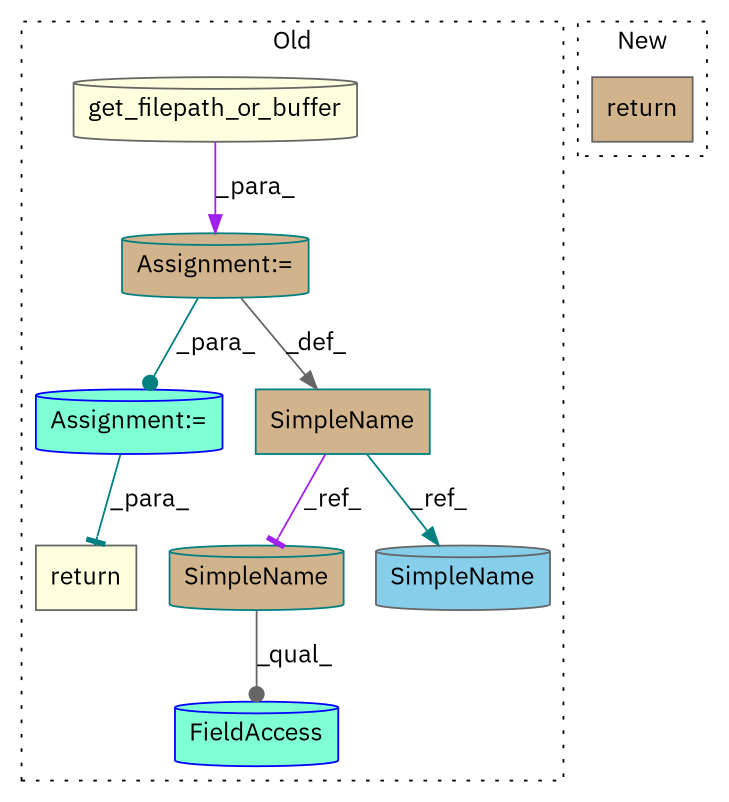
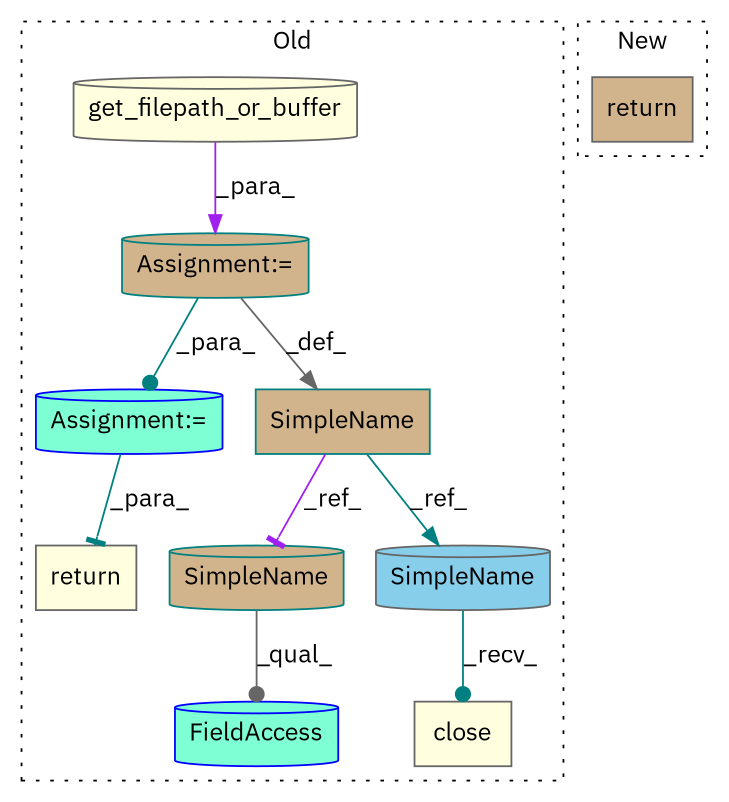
none -> (463, 734)
